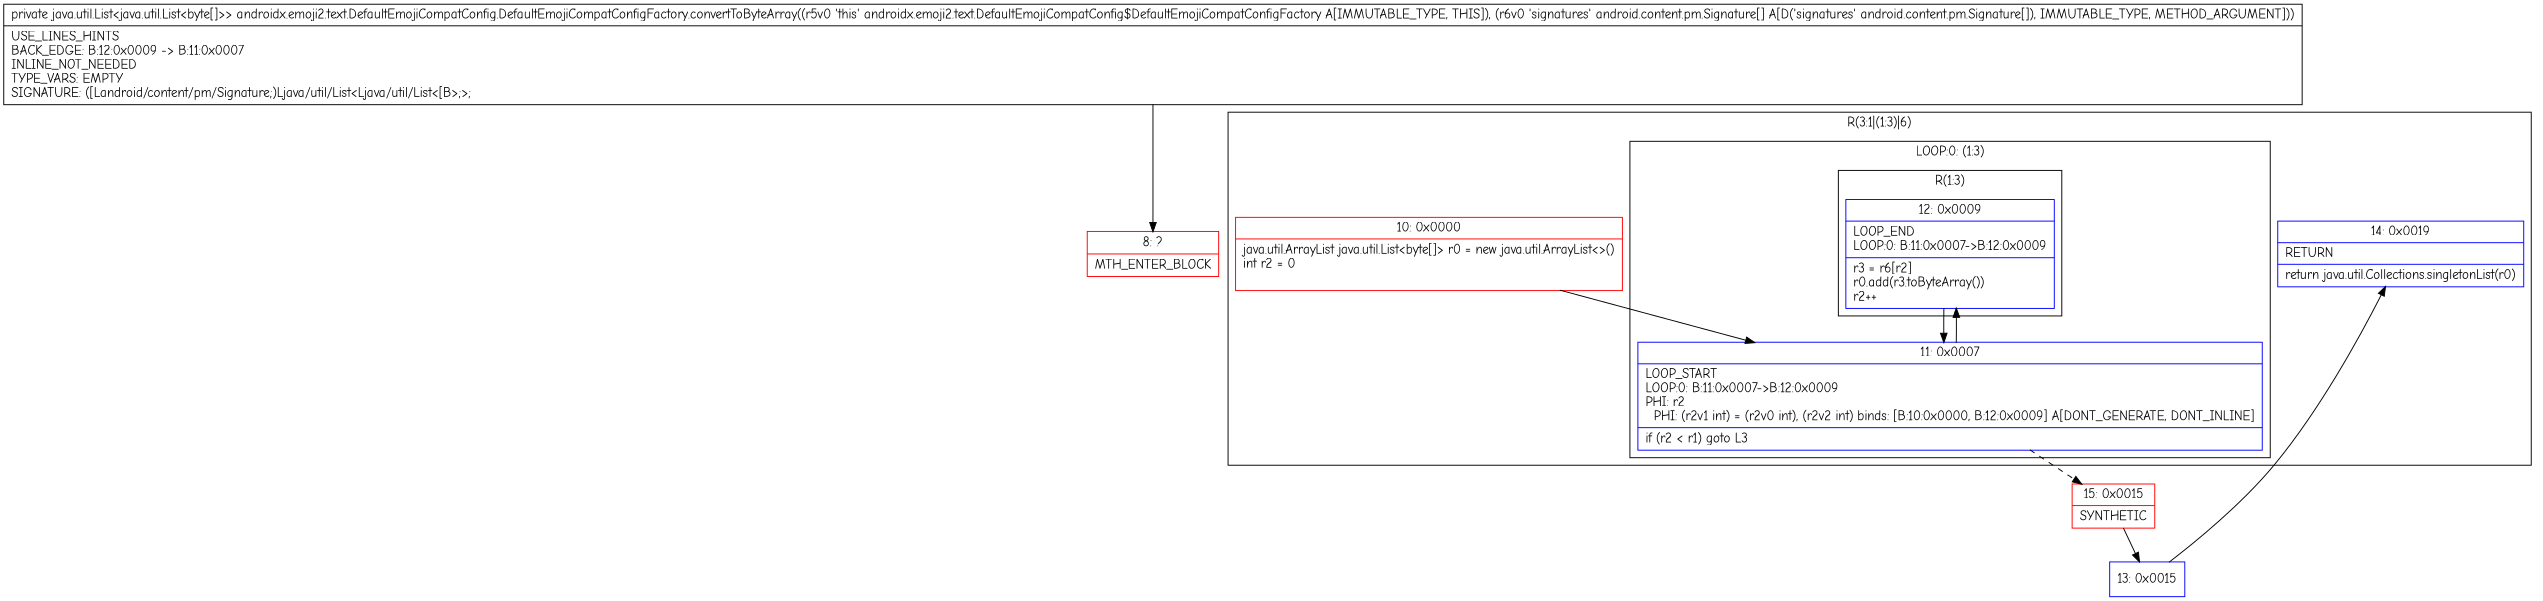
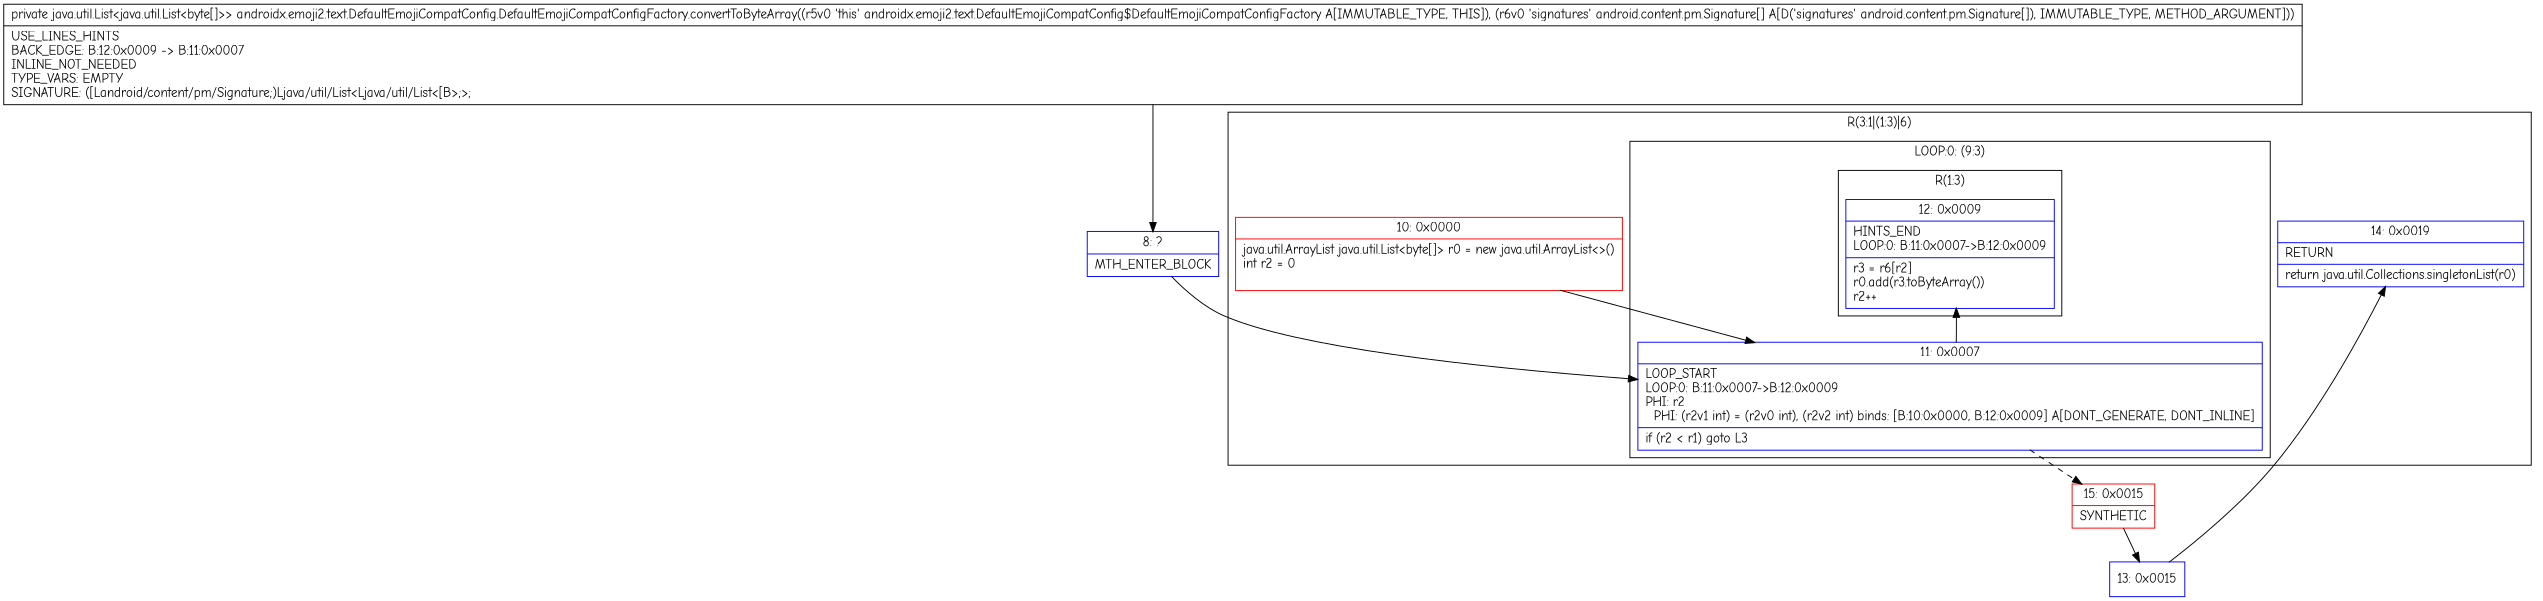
(1950, 152) -> (1950, 152)
(1884, 232) -> (1888, 232)
(1153, 254) -> (1153, 254)
(1944, 322) -> (1391, 354)
